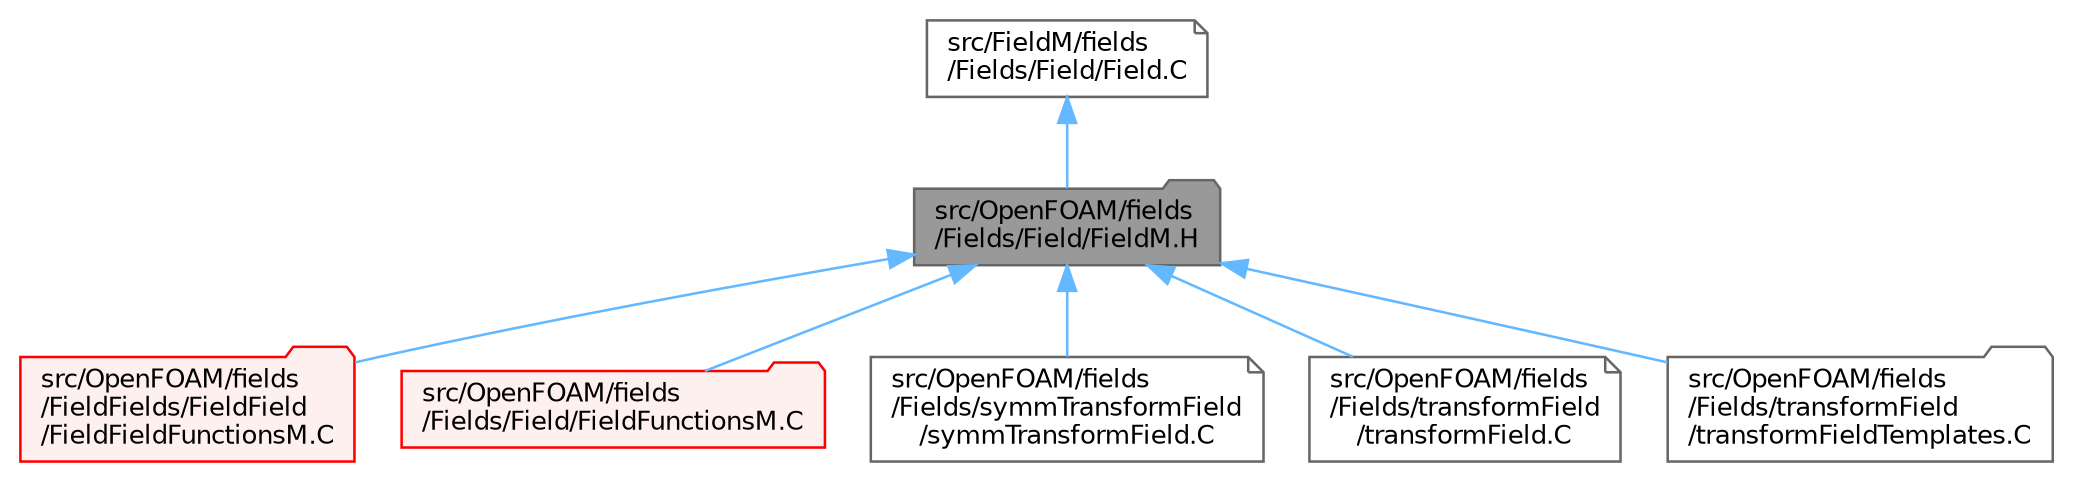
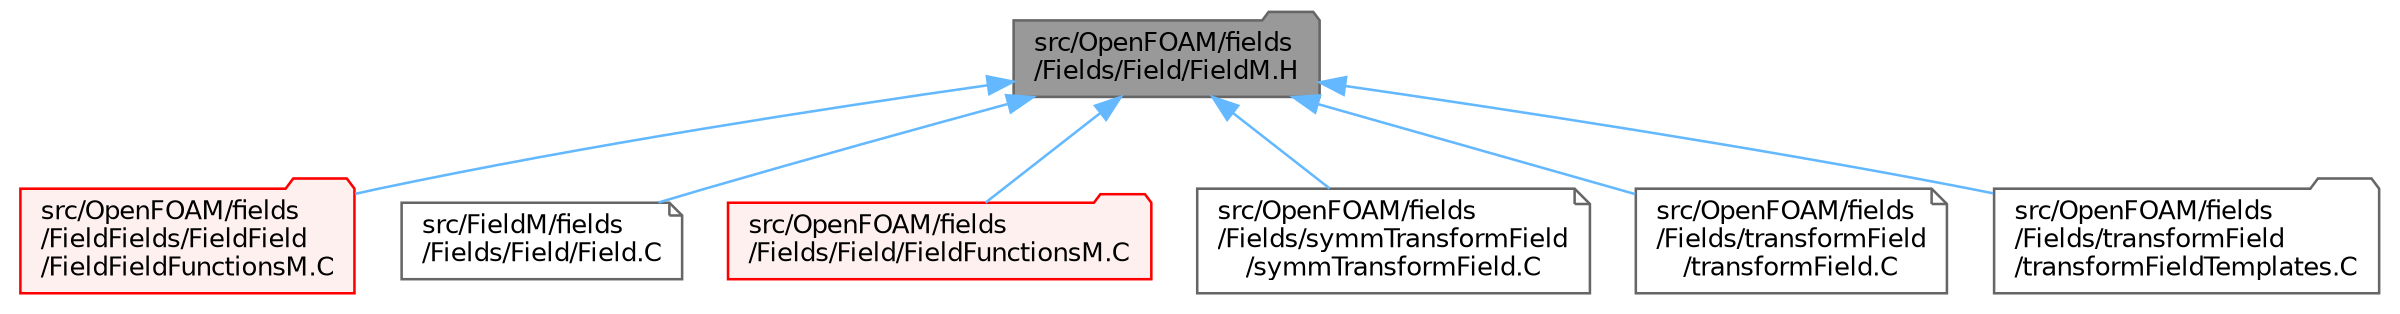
(1067, 156) -> (833, 152)
